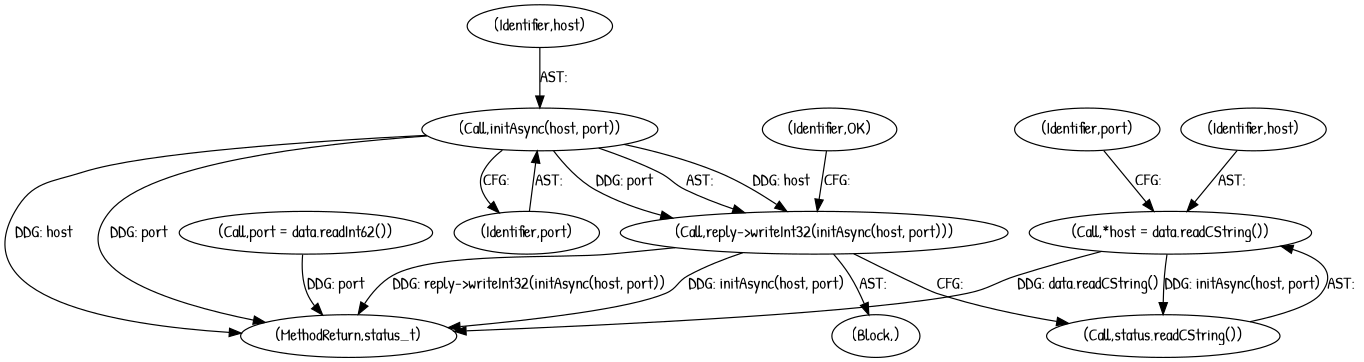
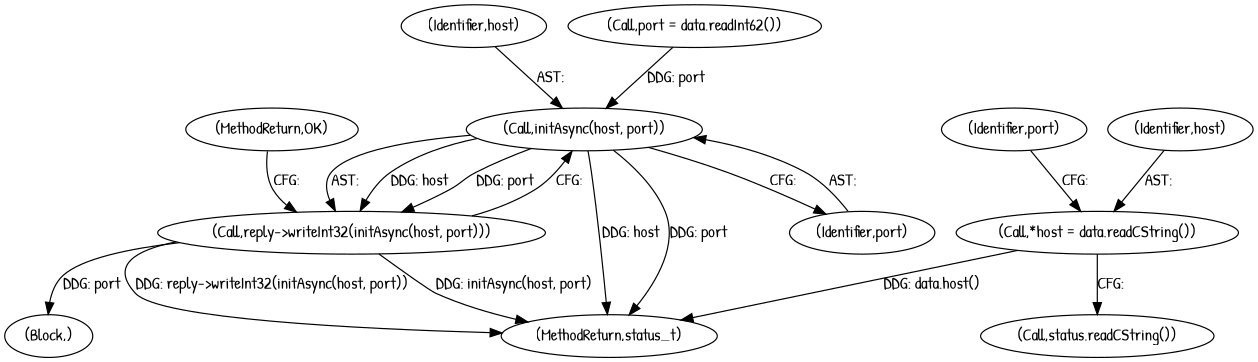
(830, 129) -> (272, 129)
(304, 281) -> (644, 74)
(875, 284) -> (92, 284)
(1088, 284) -> (932, 284)
(1243, 284) -> (1113, 284)
(1317, 298) -> none
(967, 302) -> (523, 196)
